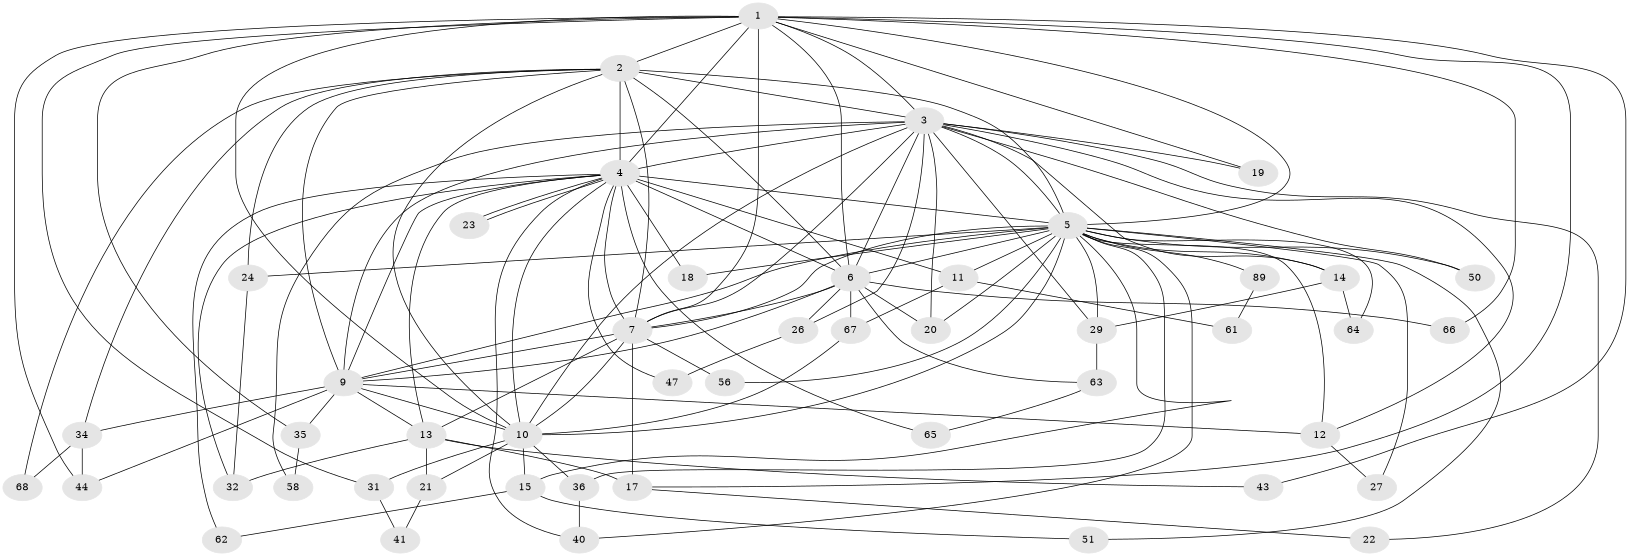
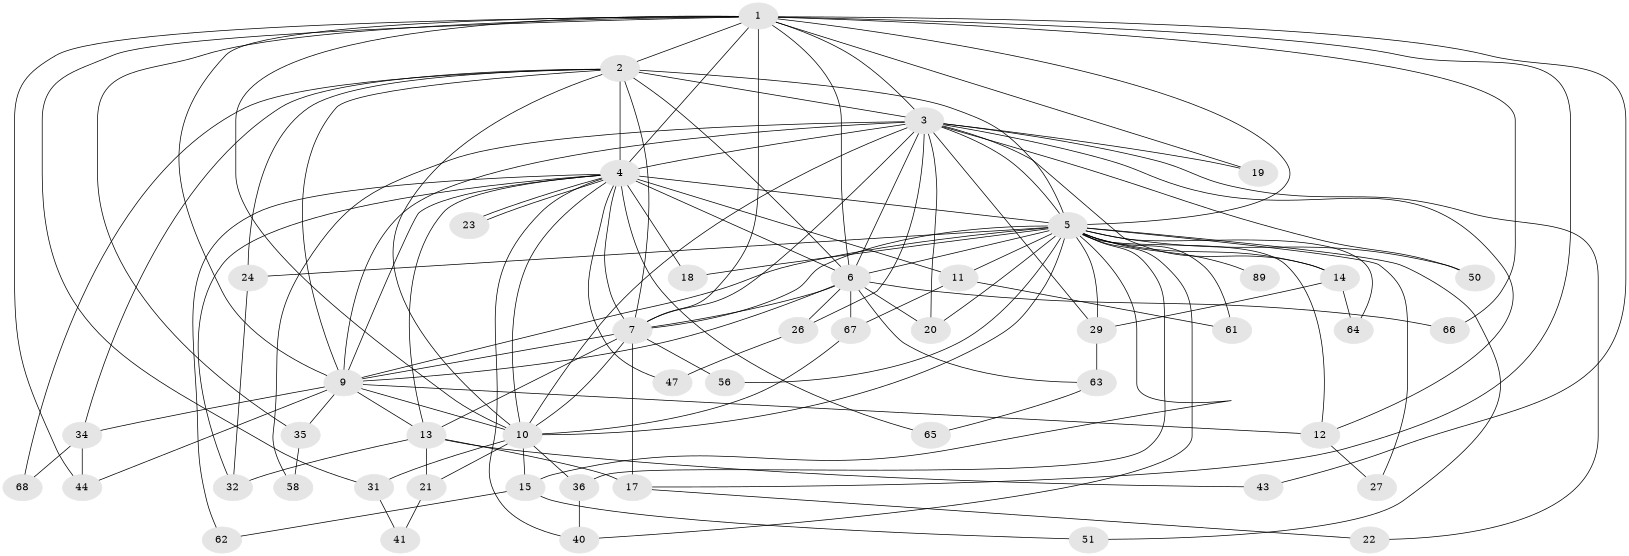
none -> (221, 61)
(1243, 310) -> (1198, 262)
